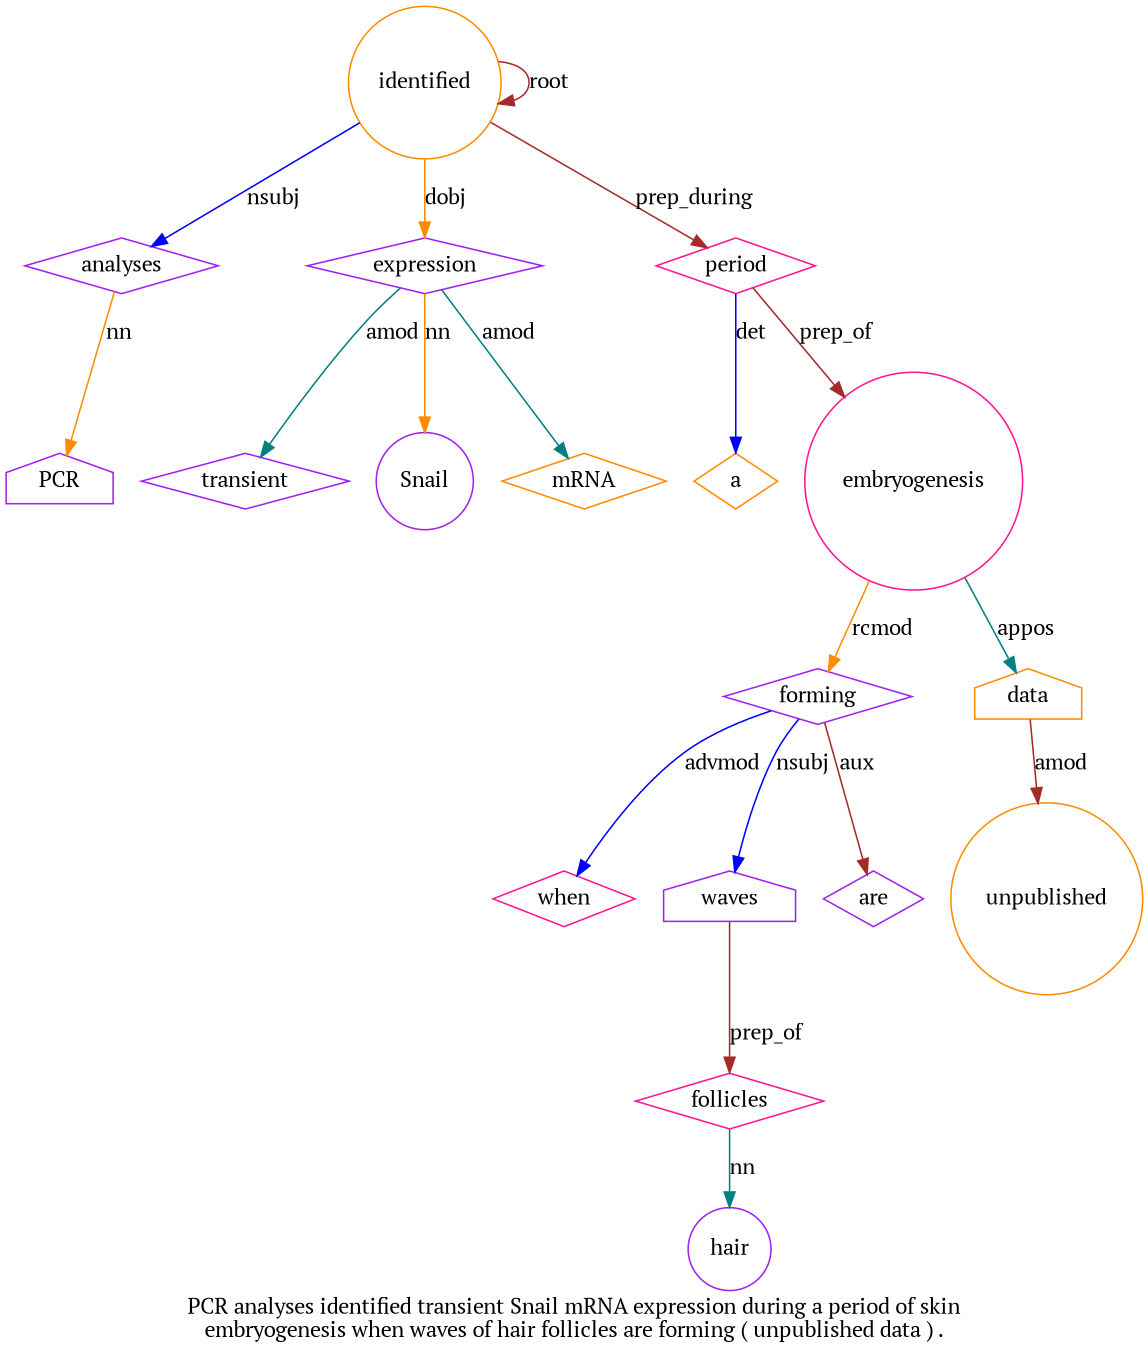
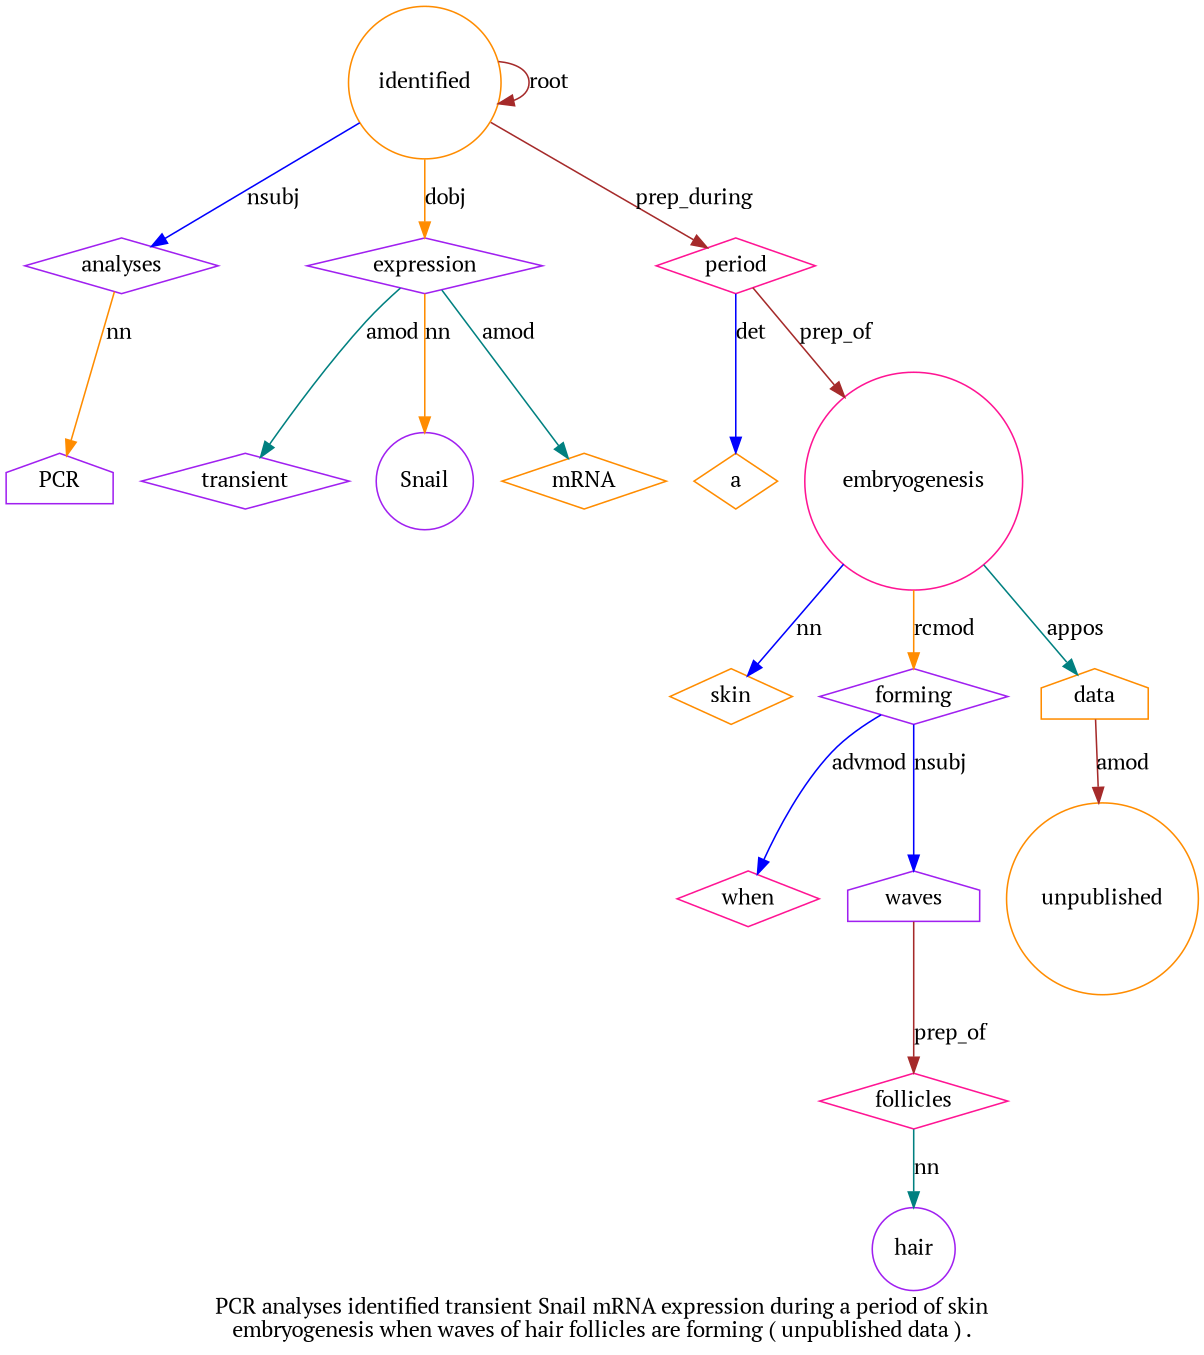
none -> (731, 697)
(873, 899) -> none
